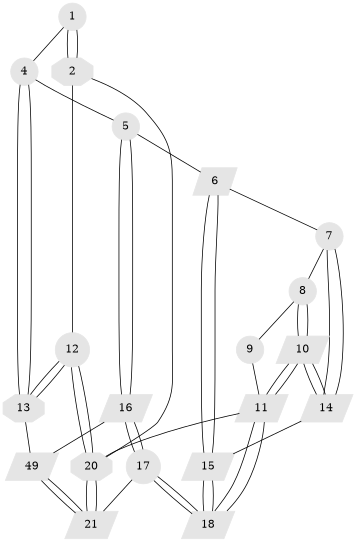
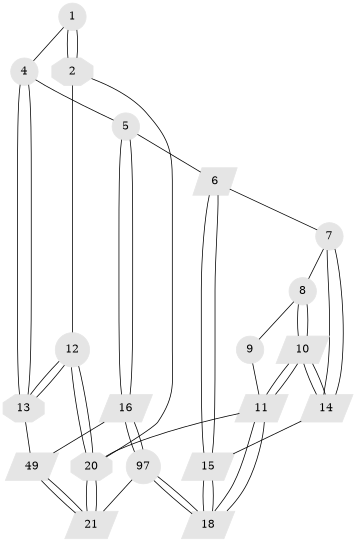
(143, 467) -> (143, 467)
